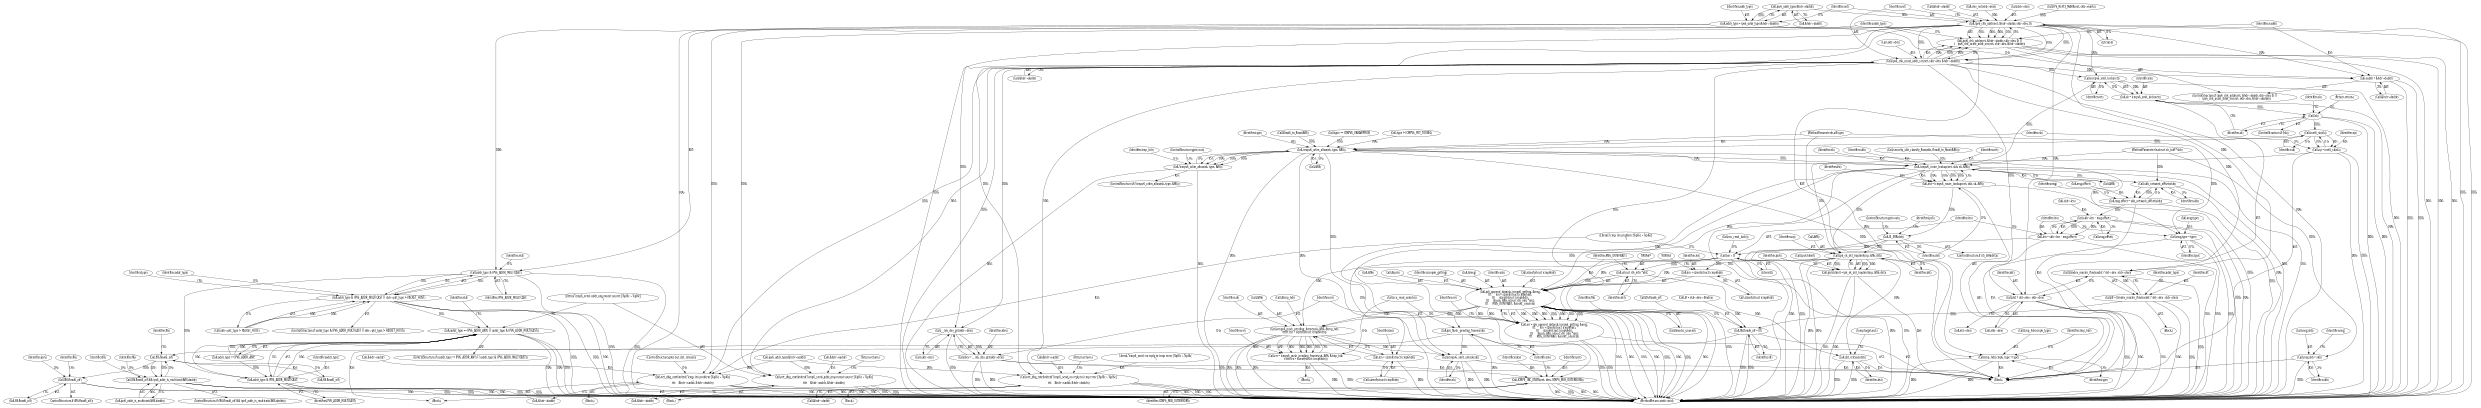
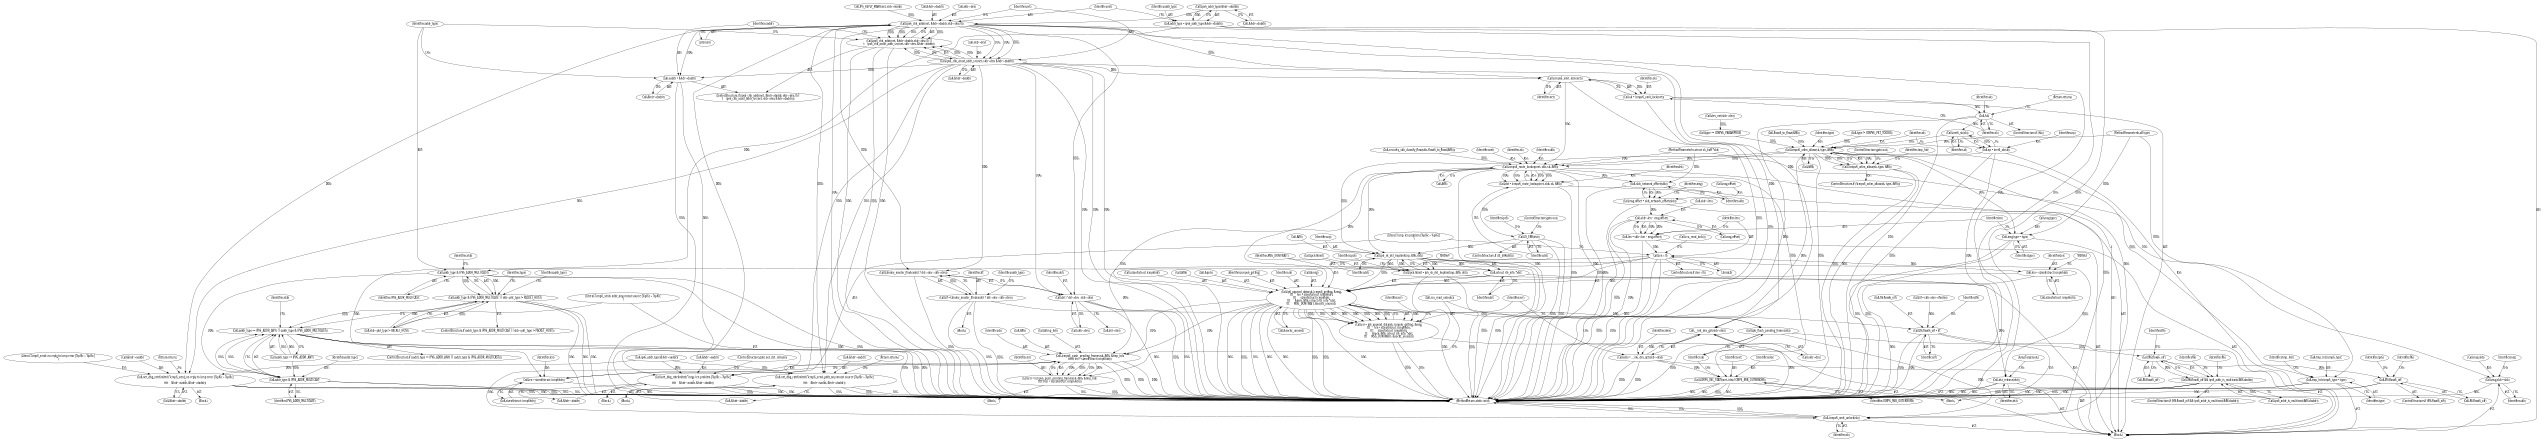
(1990, 15) -> (1720, 124)
none -> (1688, 273)
none -> (1655, 410)
